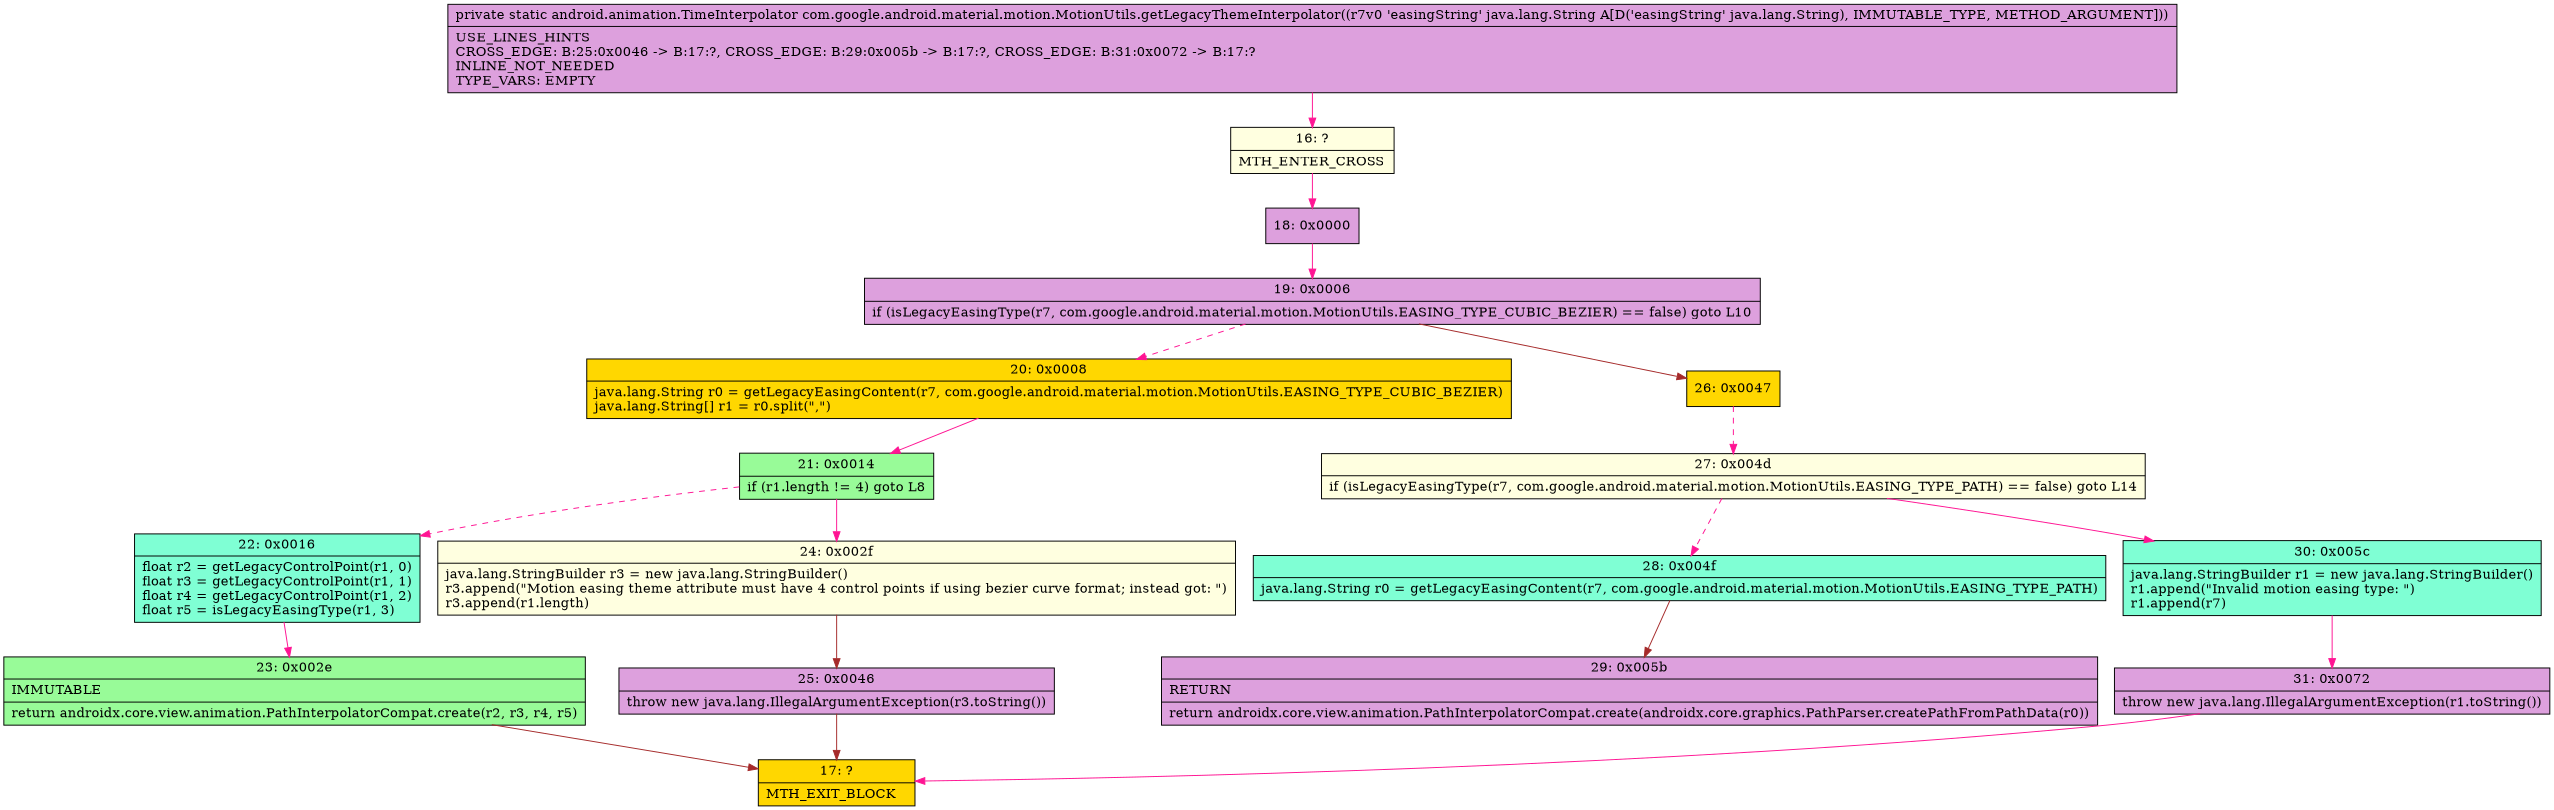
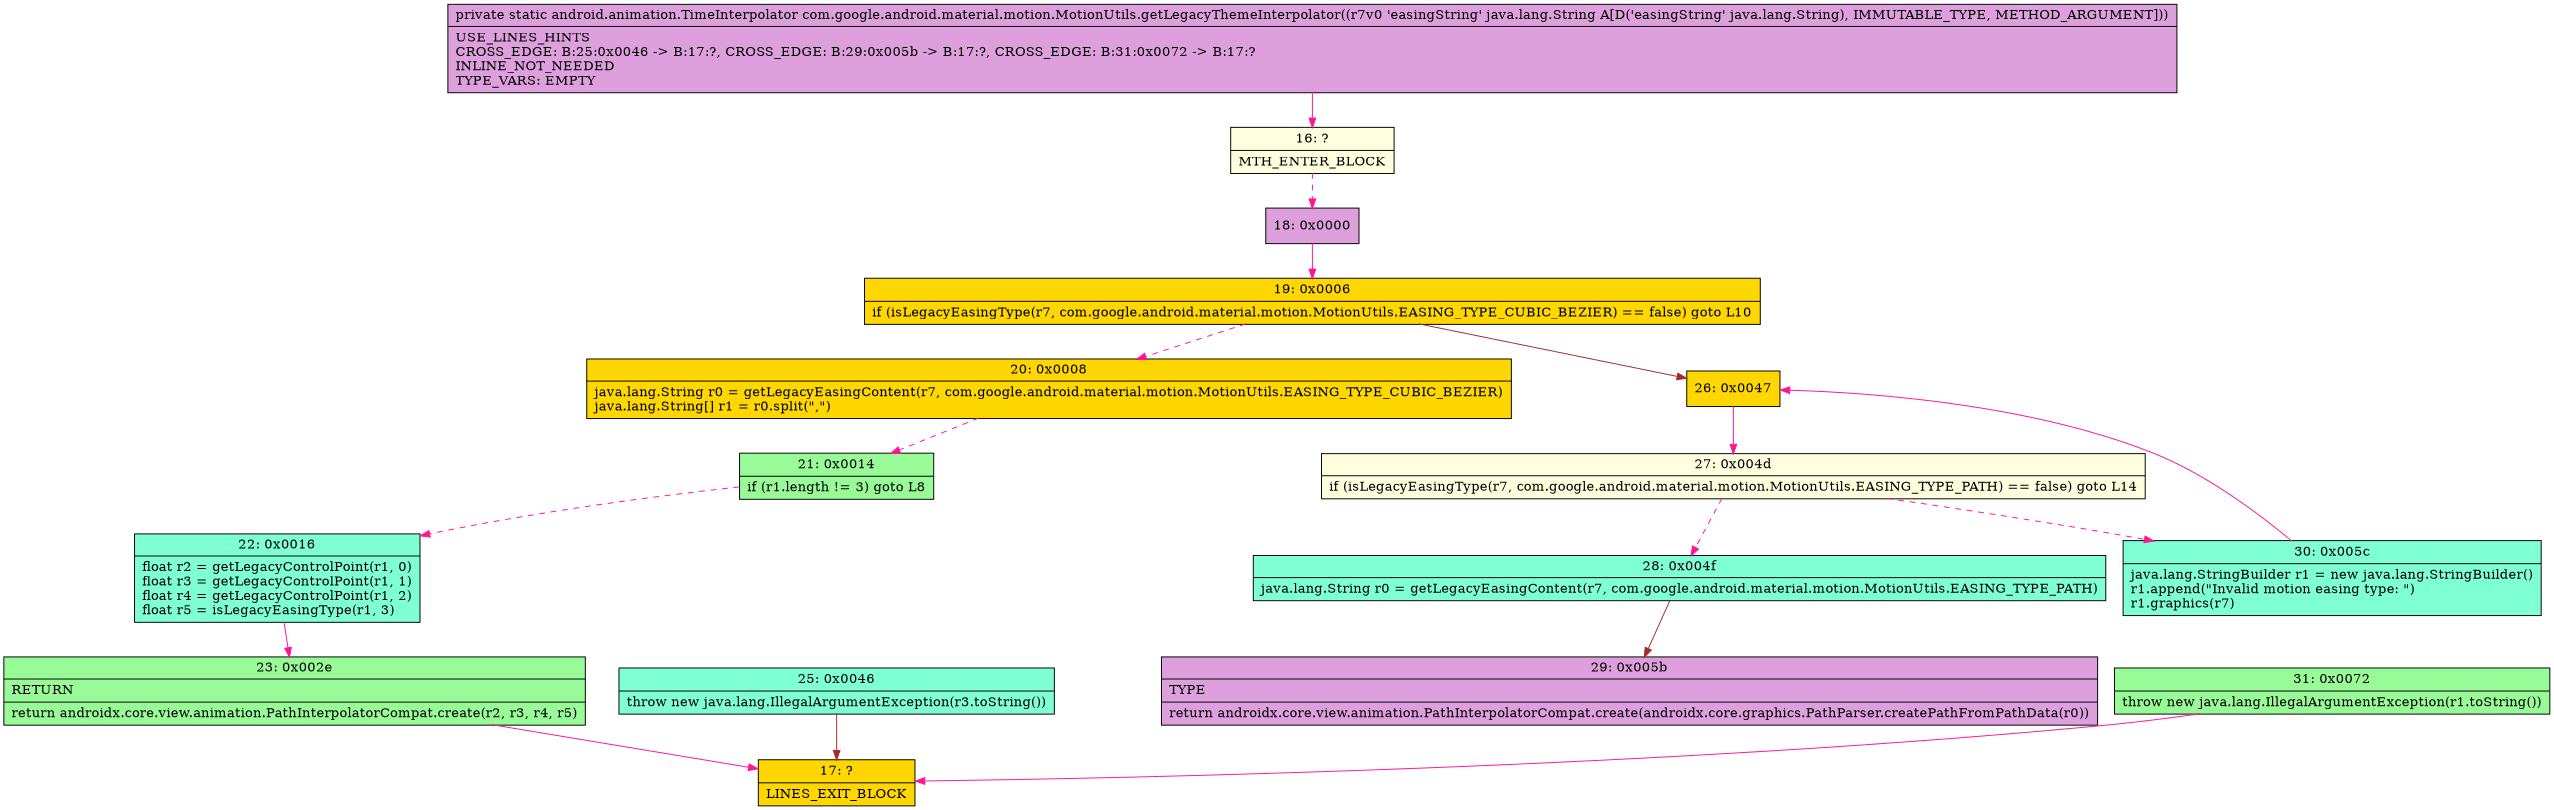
(1312, 161) -> (1312, 161)
(1312, 186) -> (1312, 186)
(1312, 301) -> (1312, 301)
(1733, 425) -> (1733, 425)
(939, 434) -> (939, 434)
(837, 487) -> (837, 487)
(2016, 518) -> (2016, 518)
(837, 578) -> none
(2179, 604) -> (2183, 604)
(2332, 637) -> (2055, 423)
(57, 690) -> (43, 690)
(1200, 690) -> (1188, 690)
(837, 691) -> (837, 691)
(2332, 691) -> (2332, 691)
(620, 746) -> (620, 746)
(831, 794) -> (837, 794)
